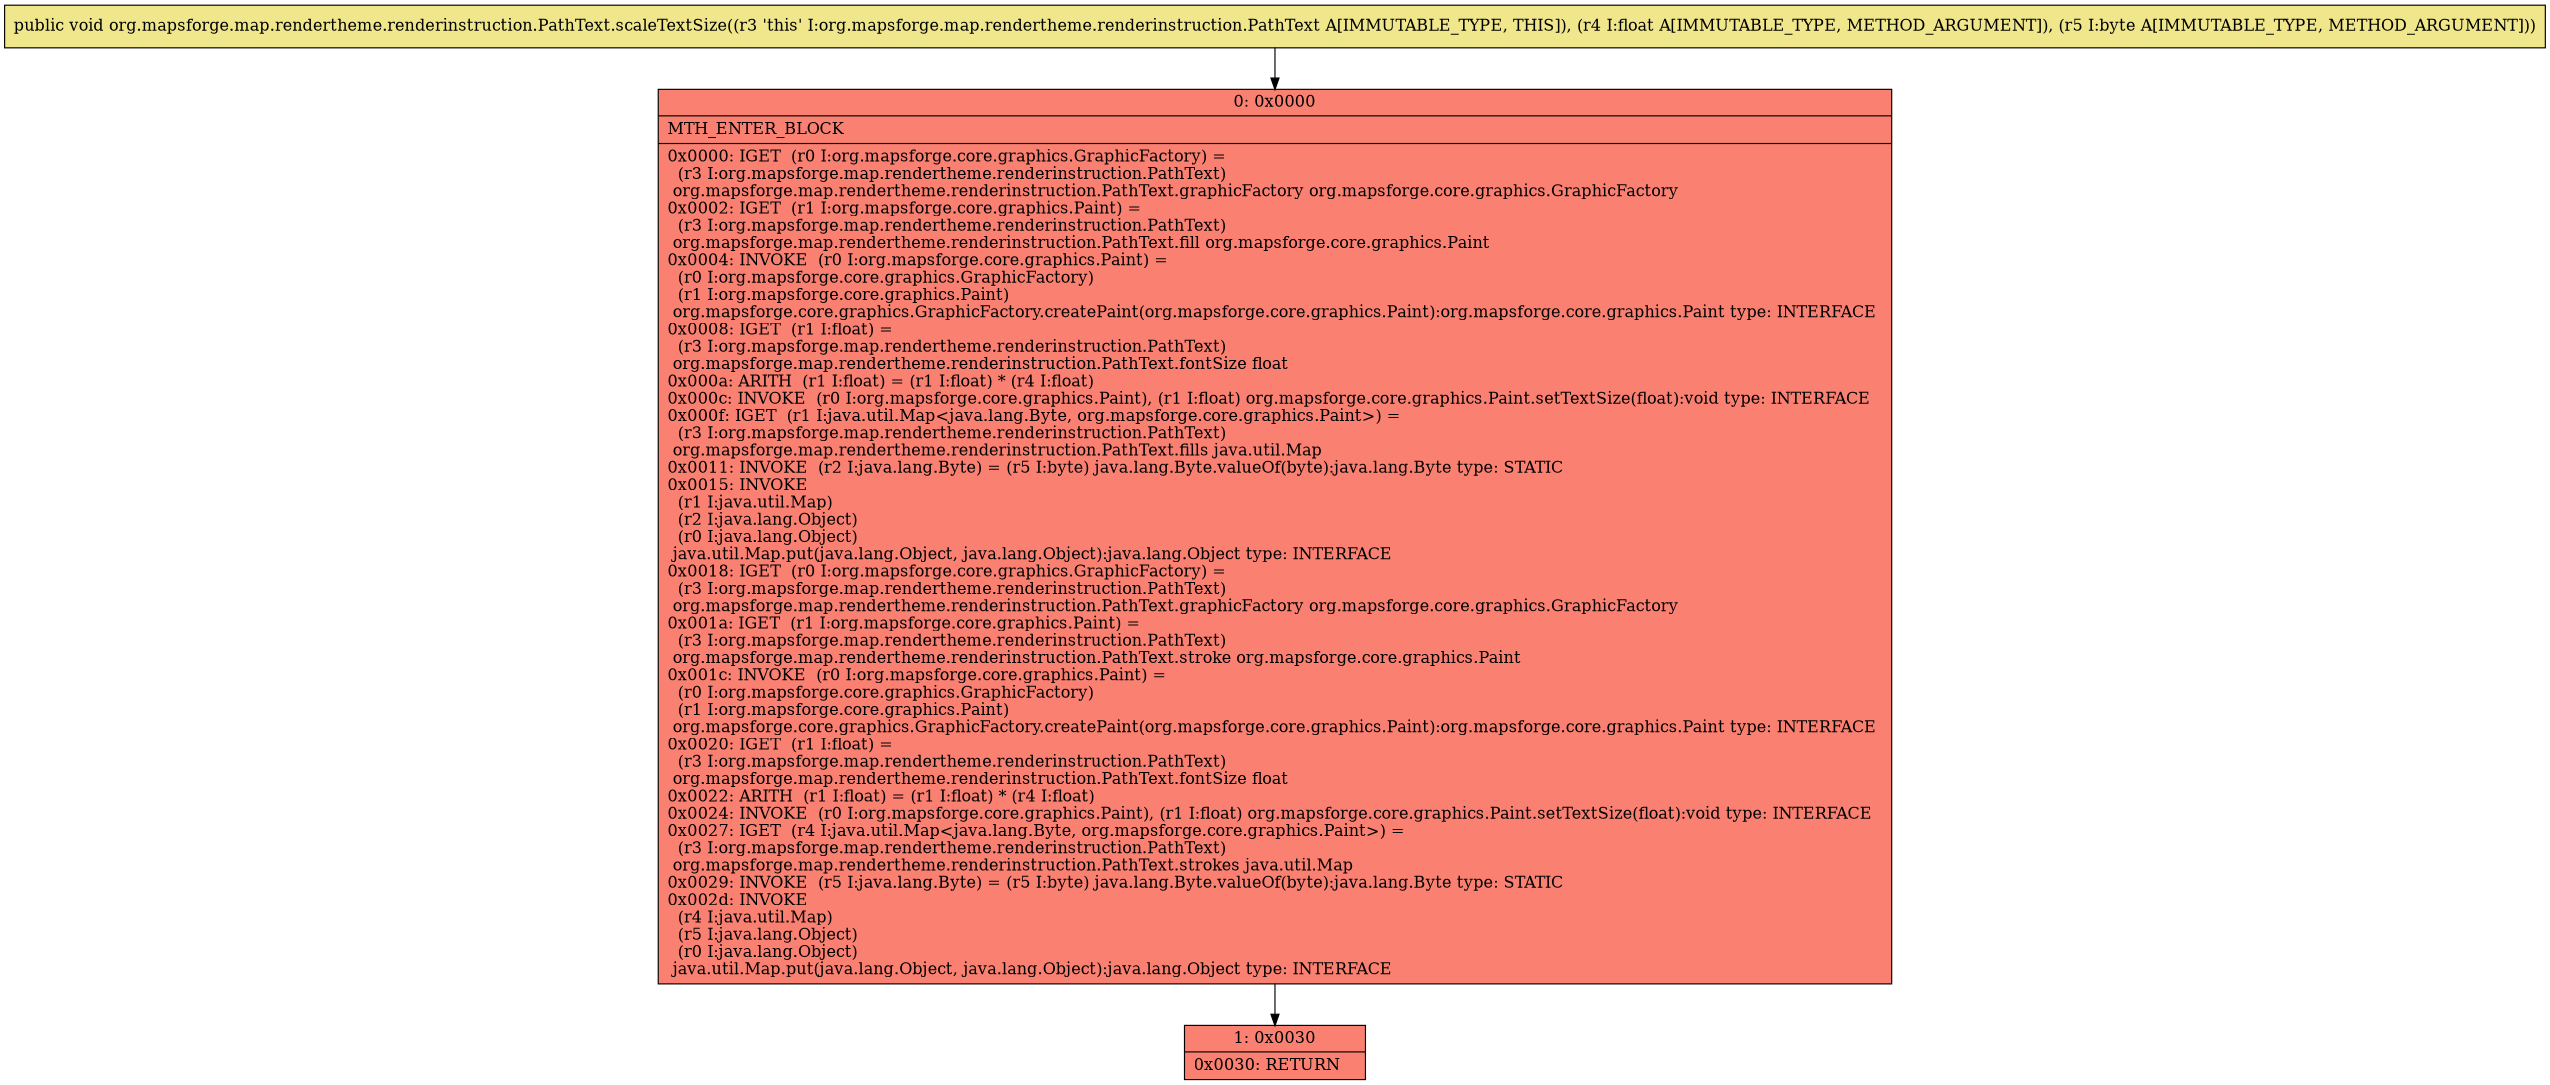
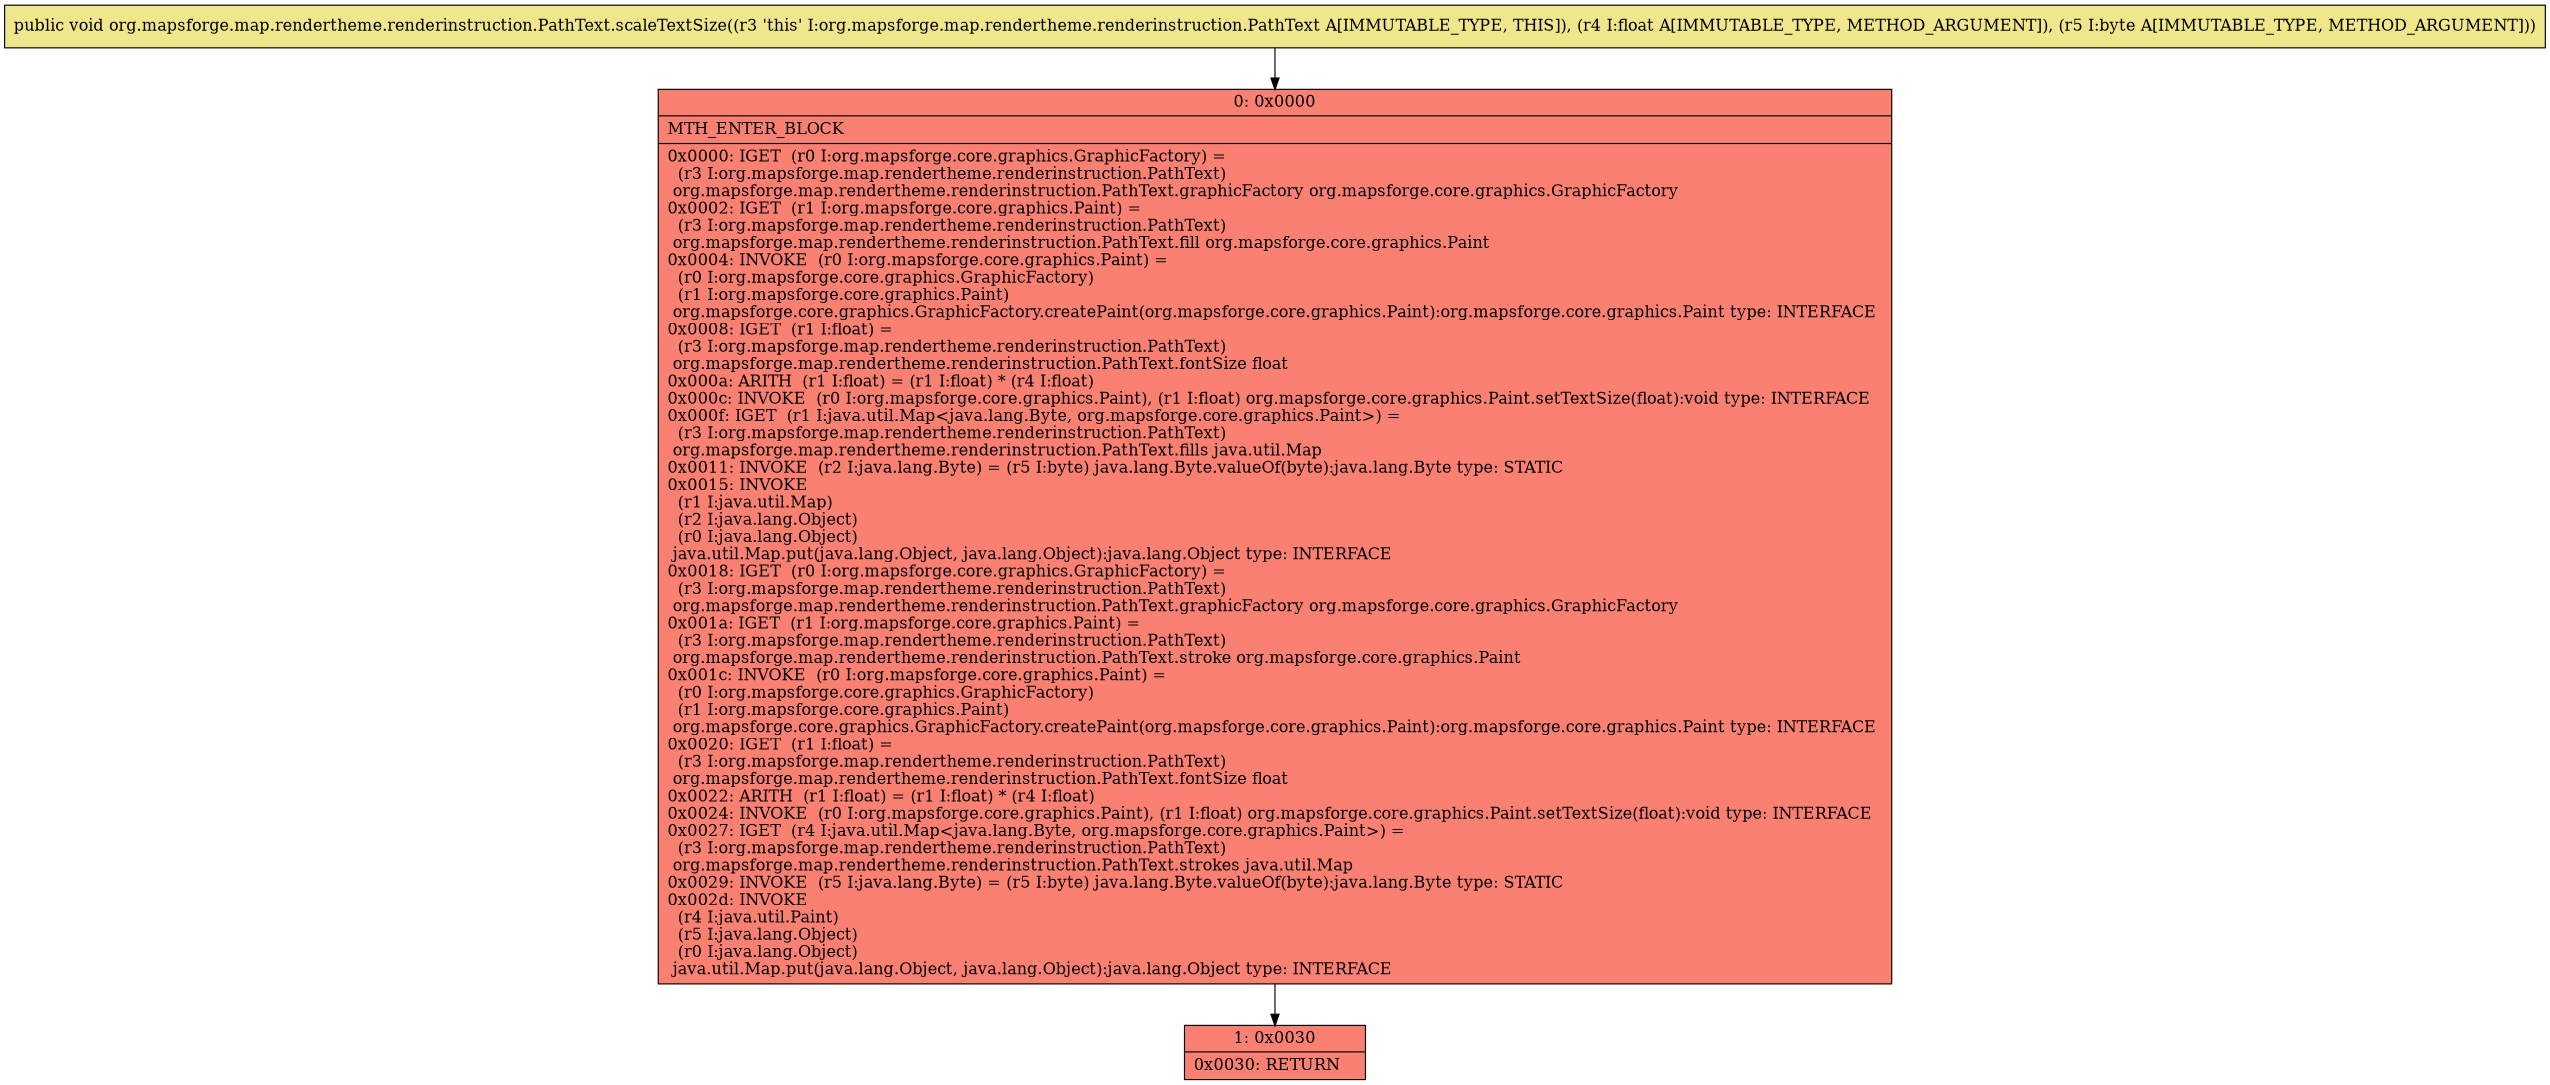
(750, 918) -> (753, 918)
